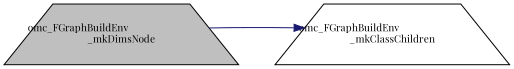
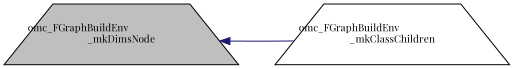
(252, 28) -> (262, 41)
